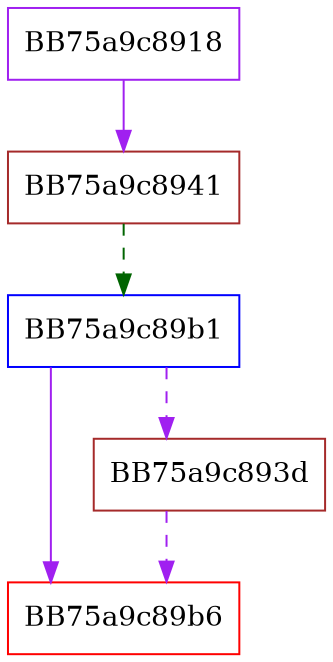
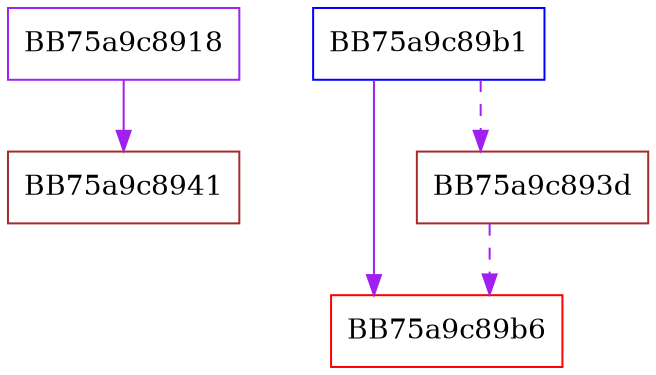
(124, 249) -> none
